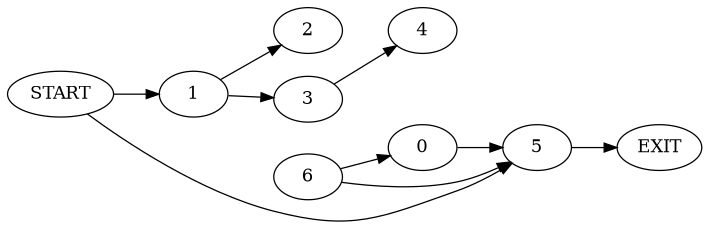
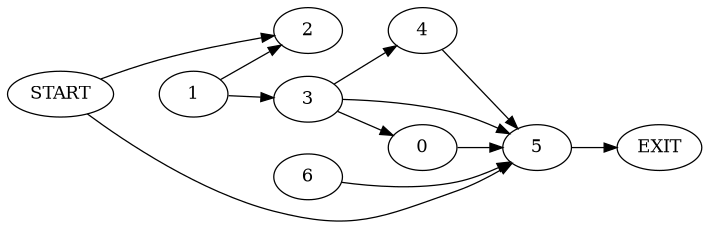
none -> (476, 85)
(130, 94) -> (180, 54)
none -> (422, 106)
(359, 164) -> (360, 121)
